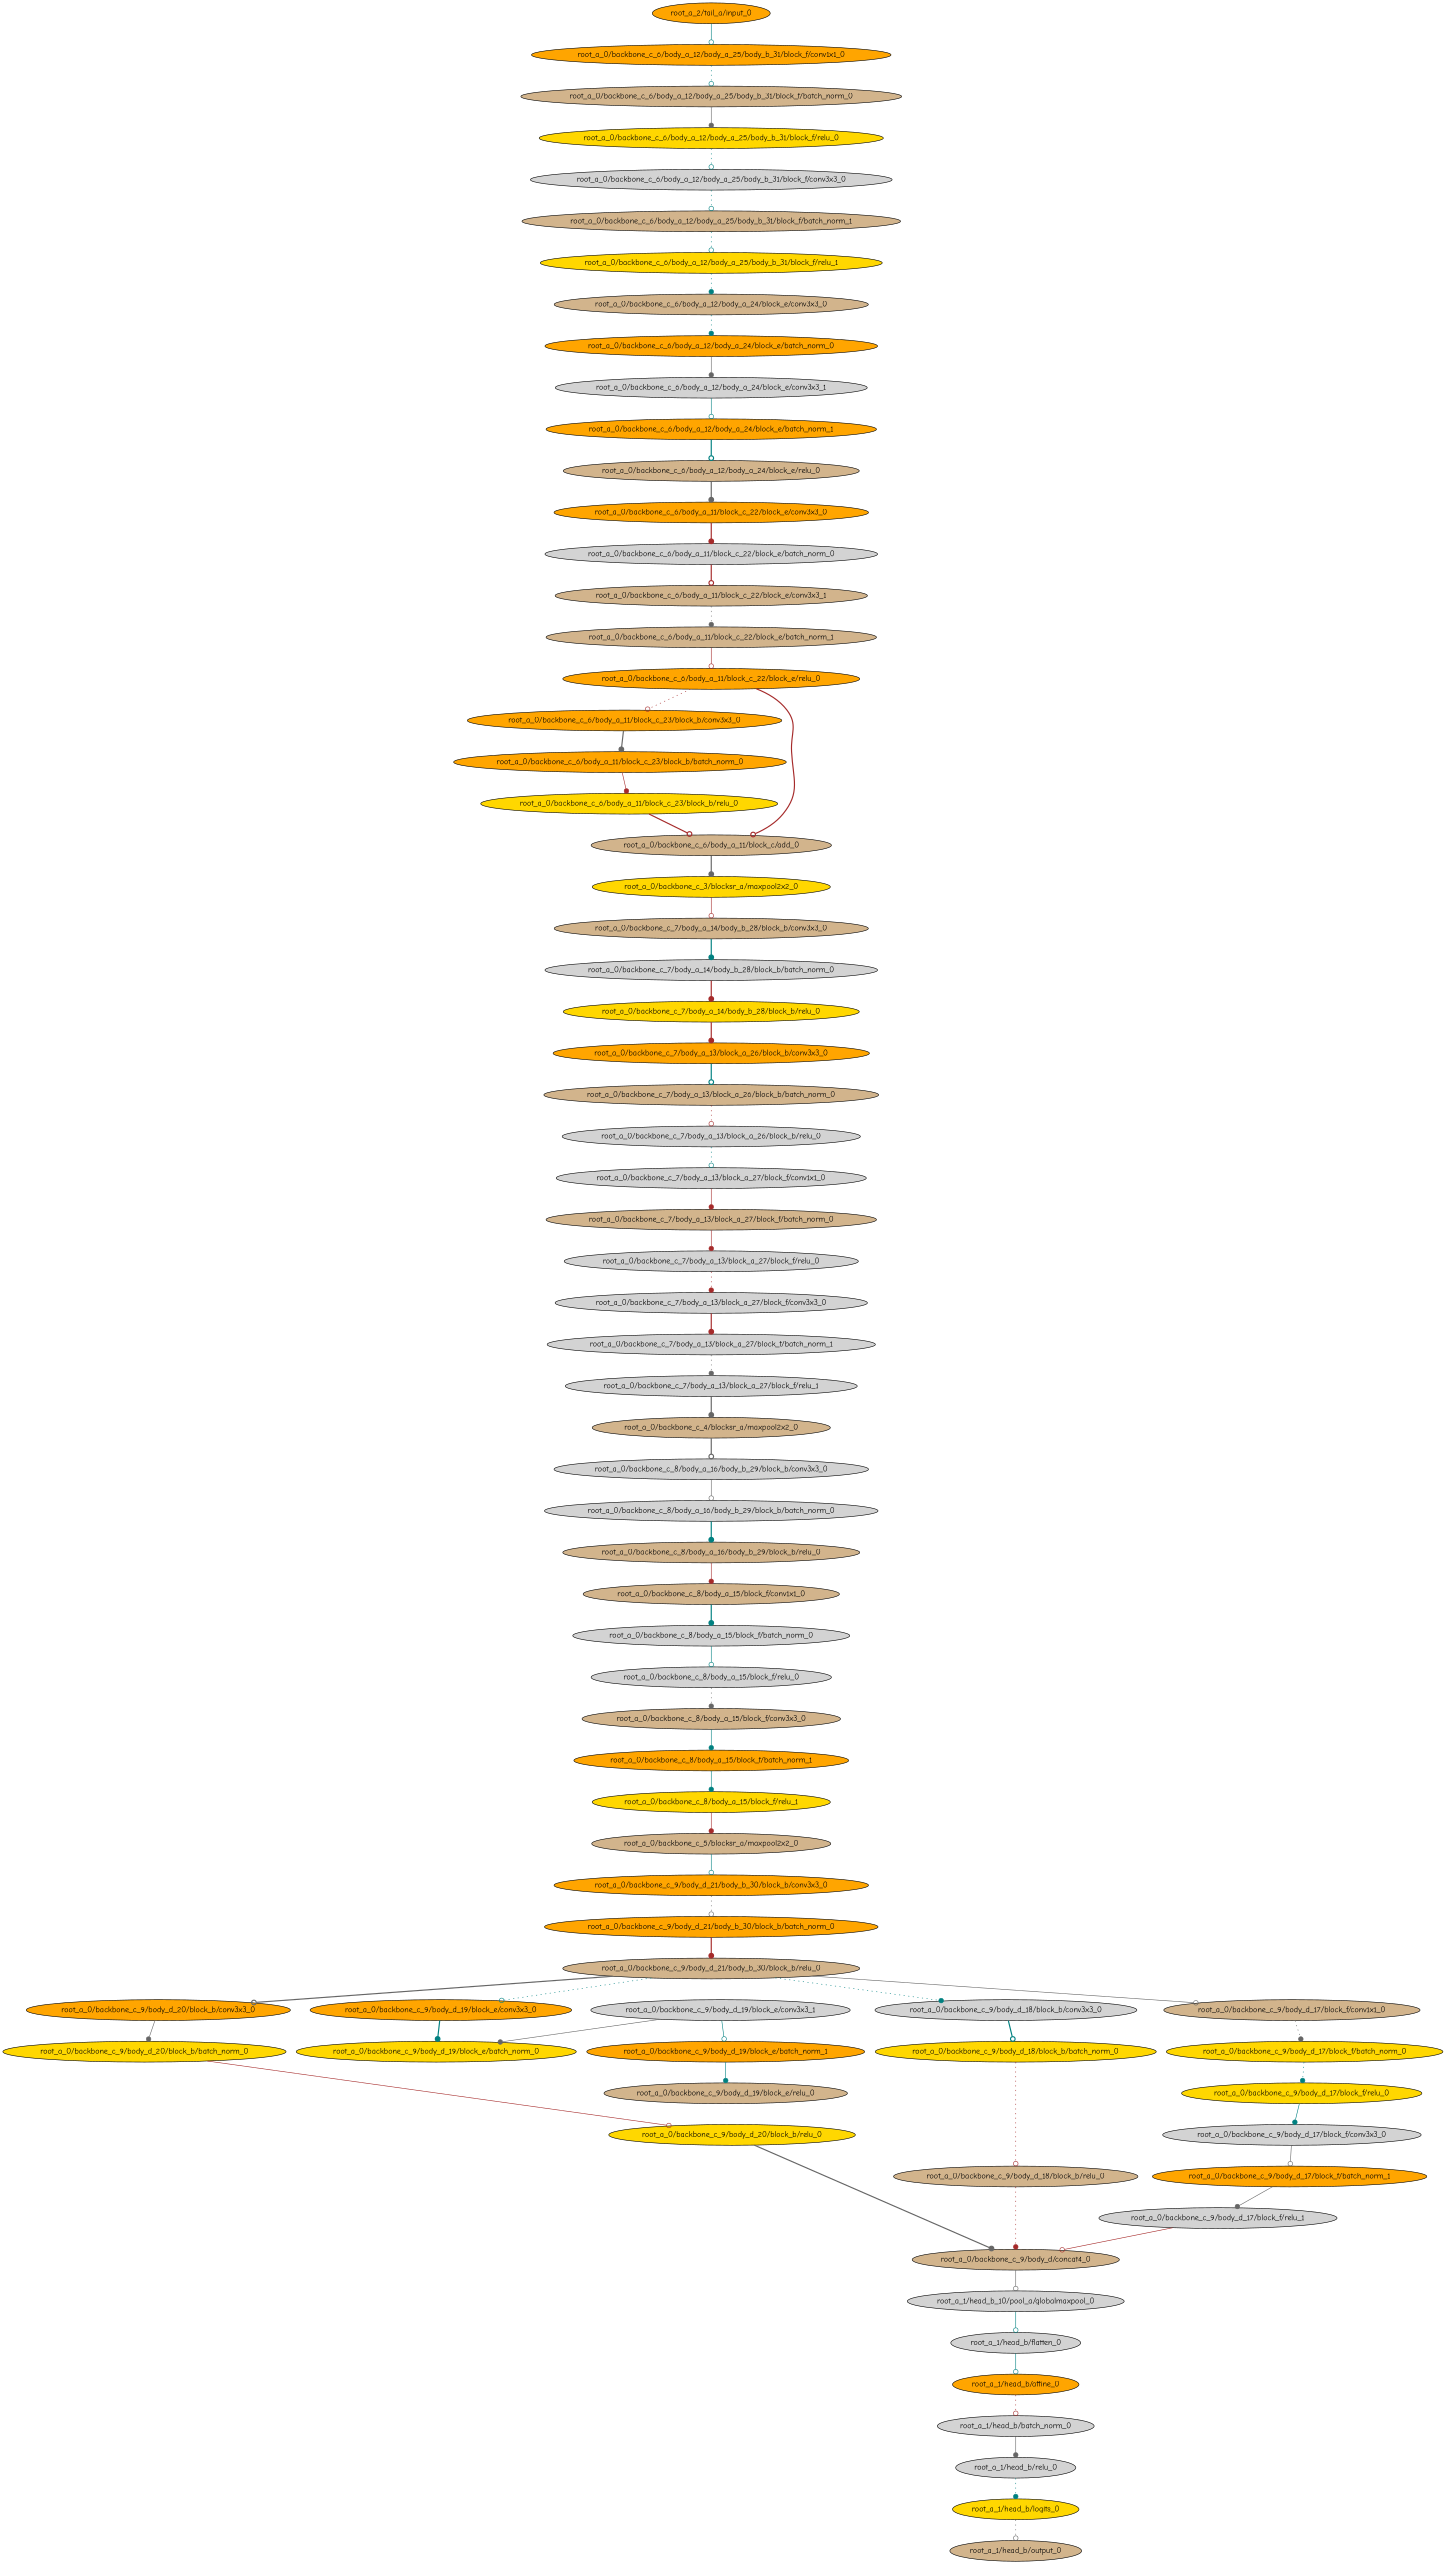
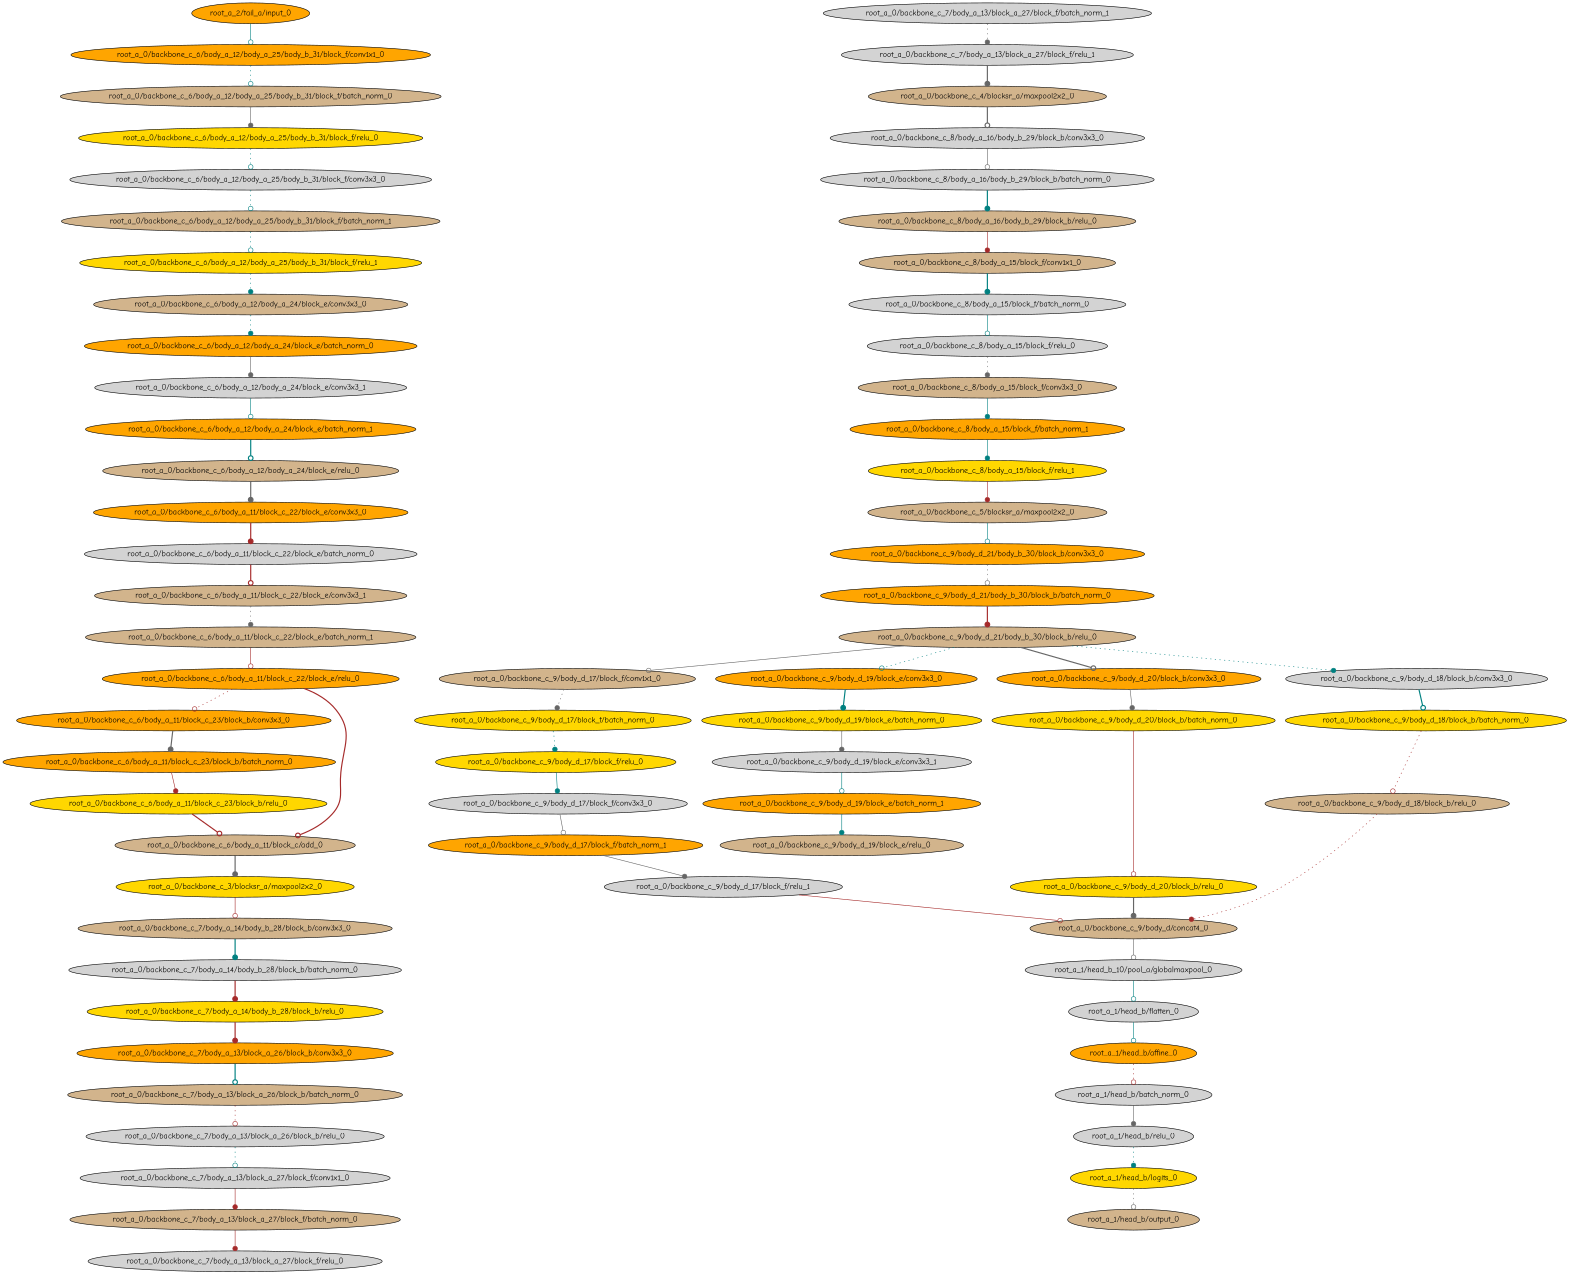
(711, 1303) -> none
(581, 2030) -> (842, 739)
